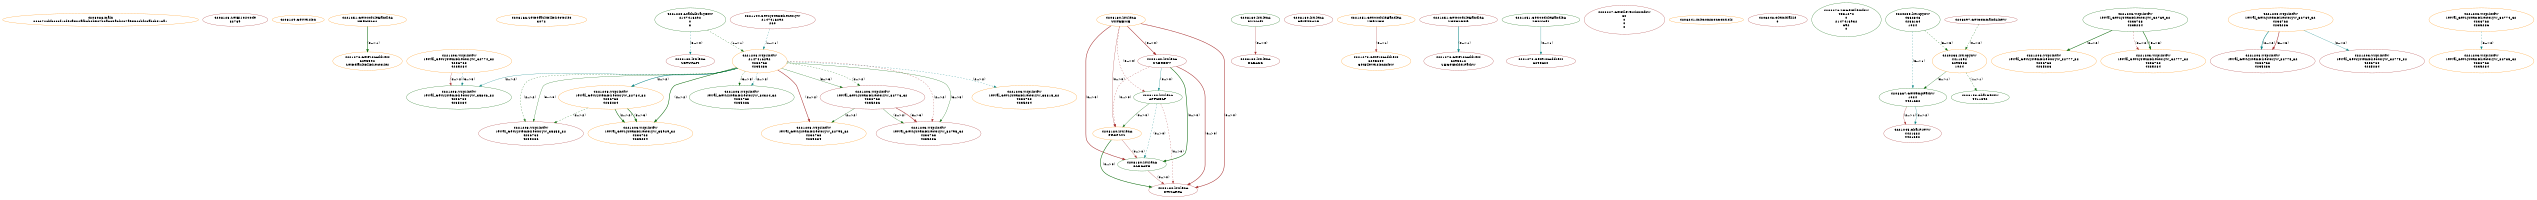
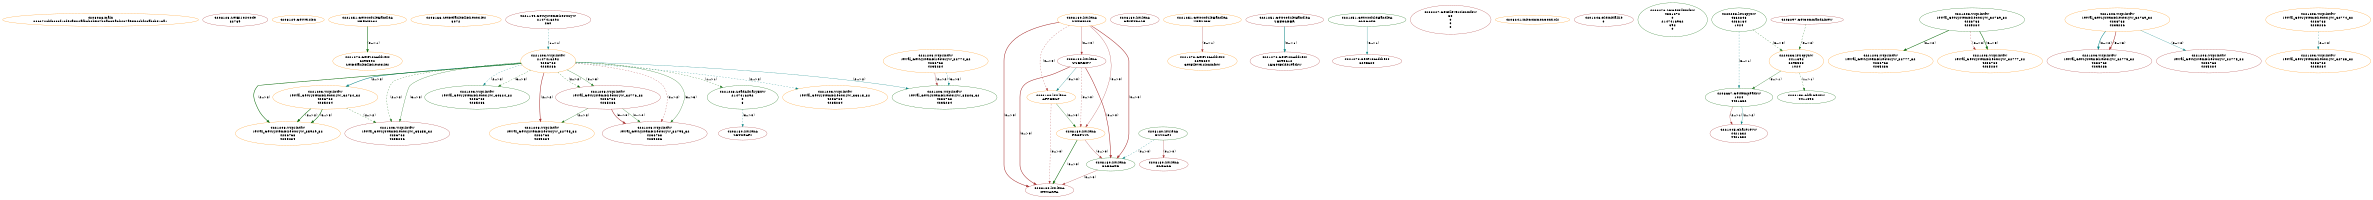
(1541, 20) -> (1367, 20)
(1778, 20) -> (1604, 20)
(724, 40) -> (674, 73)
(1141, 40) -> (1082, 39)
(1158, 97) -> (1051, 97)
(1187, 118) -> (1104, 110)
(1152, 130) -> (1140, 149)
